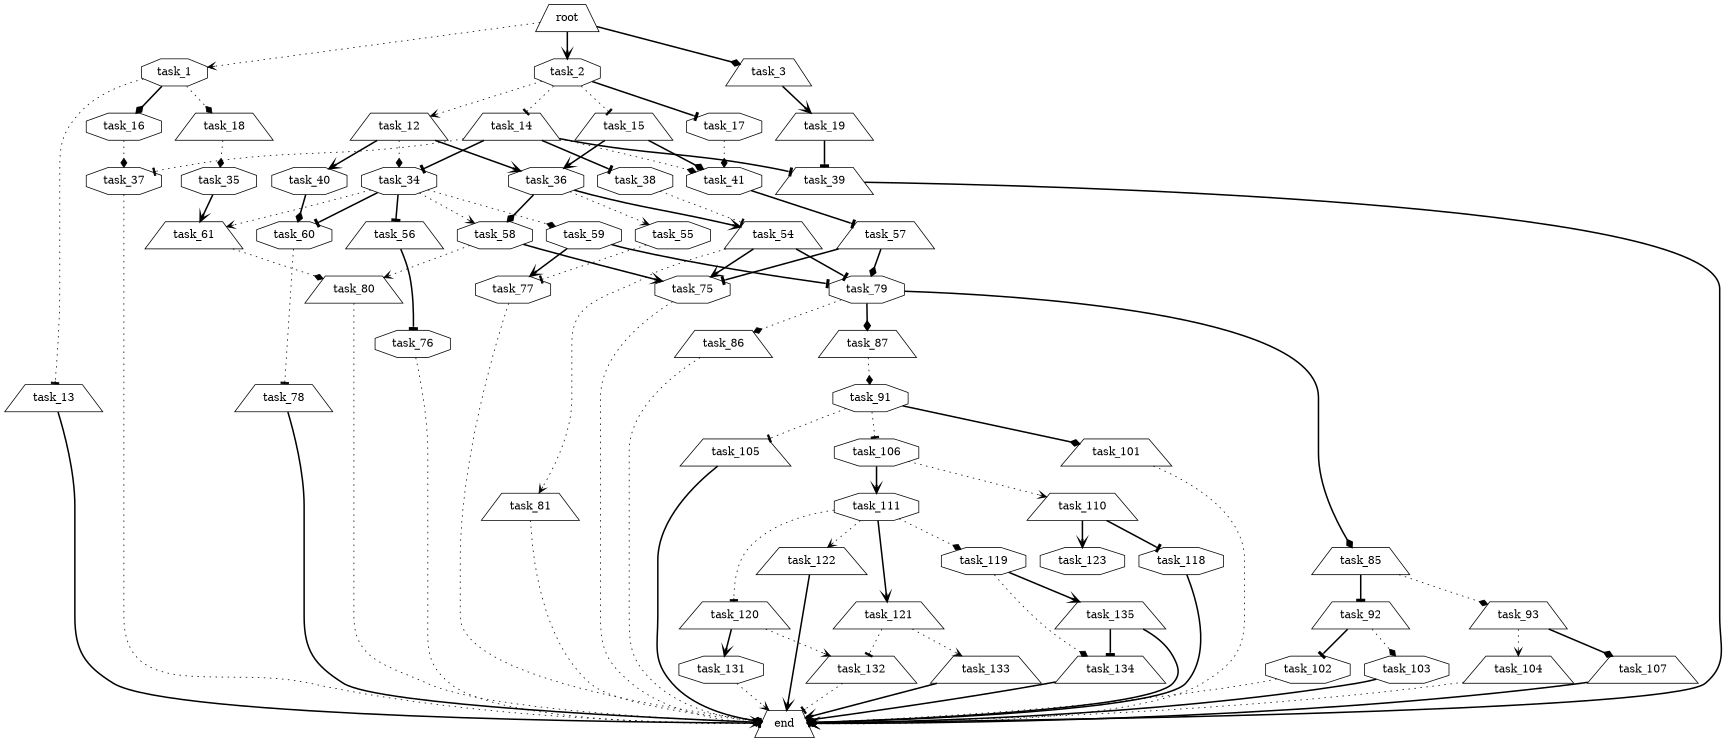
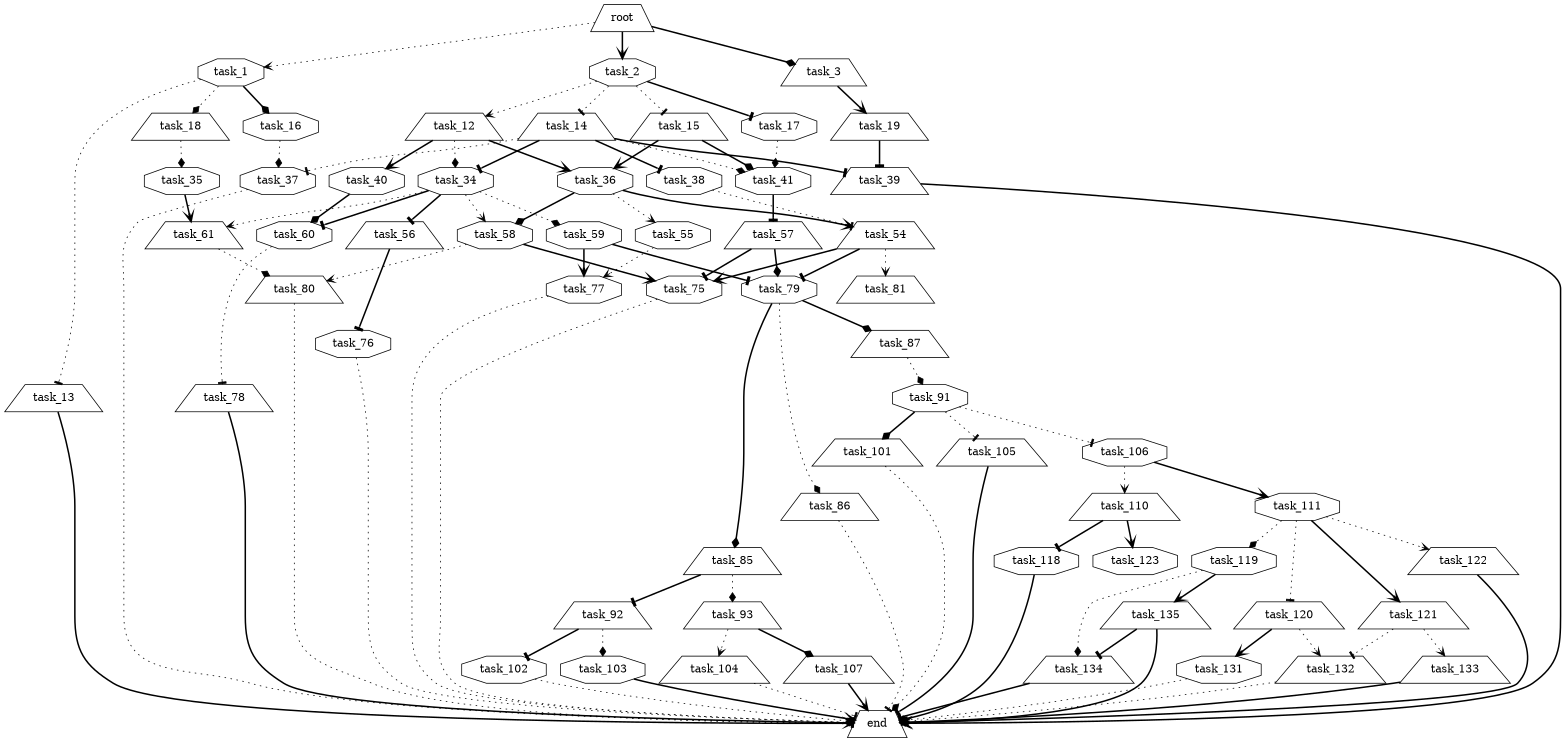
(600, 260) -> (632, 261)
(658, 611) -> (973, 603)
(587, 680) -> none
